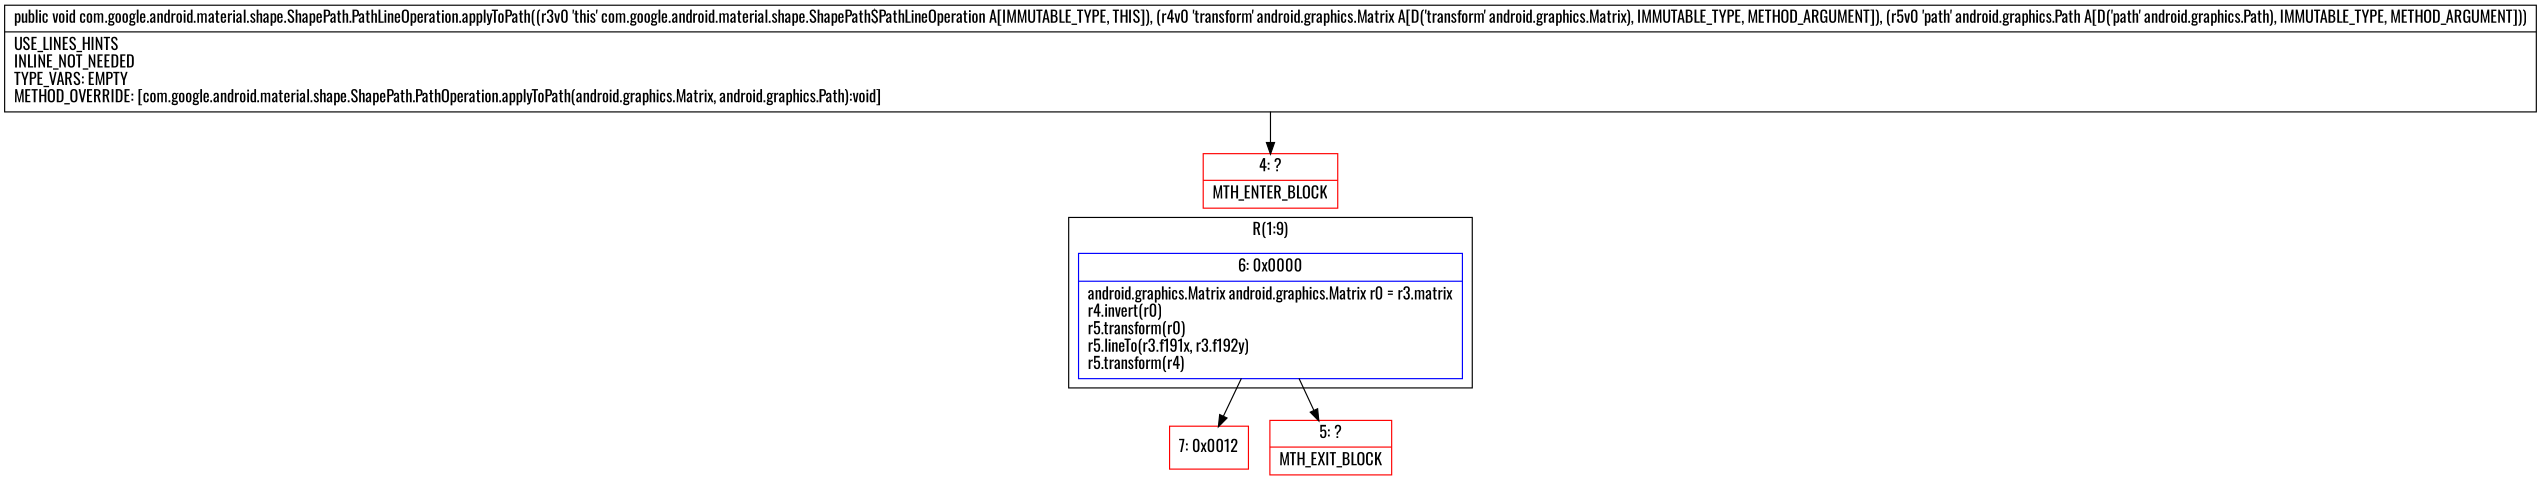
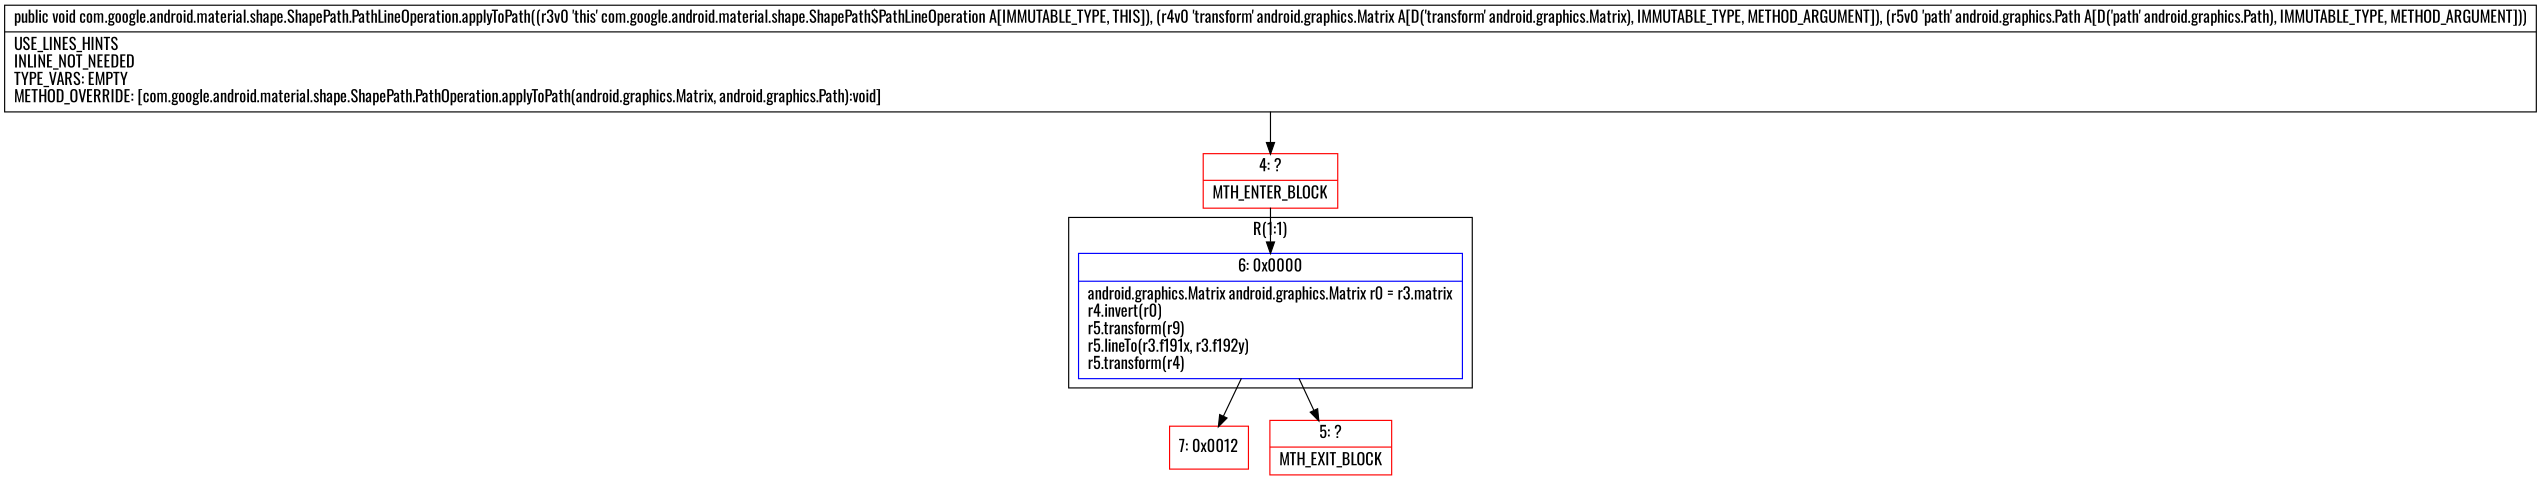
none -> (1270, 225)
(1270, 231) -> (1270, 231)
(1137, 329) -> (1137, 329)
